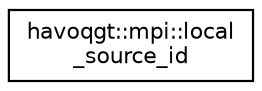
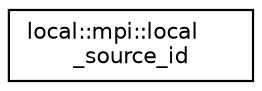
(131, 45) -> (131, 45)
